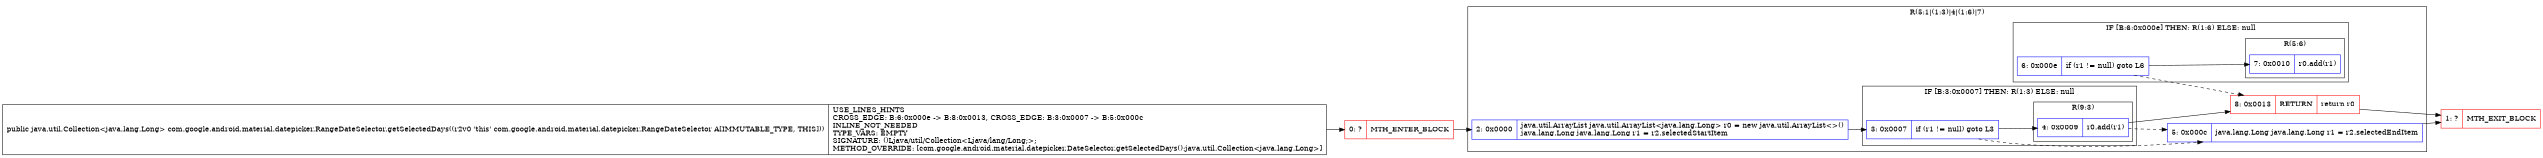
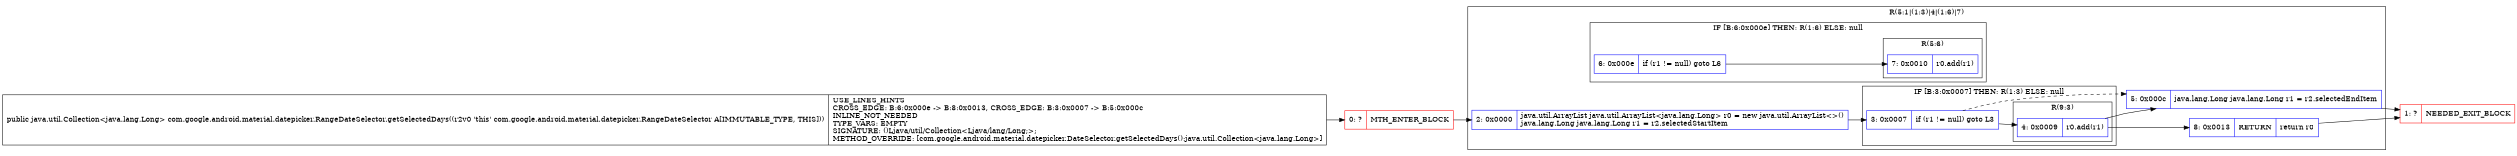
(2189, 85) -> none
(2295, 105) -> (2254, 128)
(2502, 119) -> (2468, 114)
(2145, 129) -> (2128, 113)
